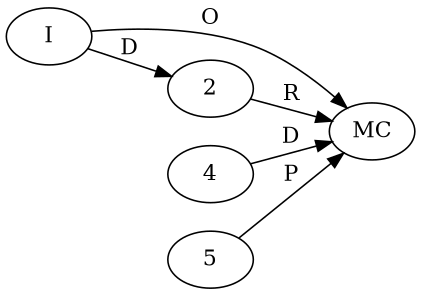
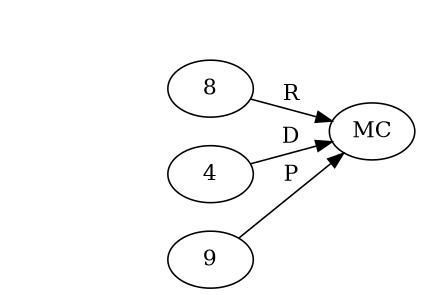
(49, 36) -> none
(211, 89) -> (211, 89)
(211, 260) -> (211, 260)
